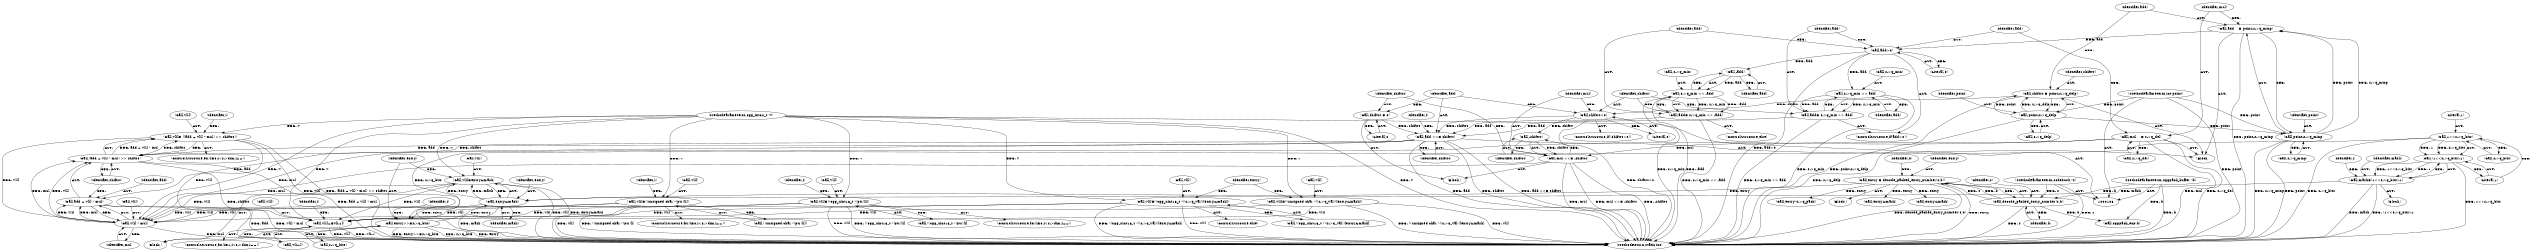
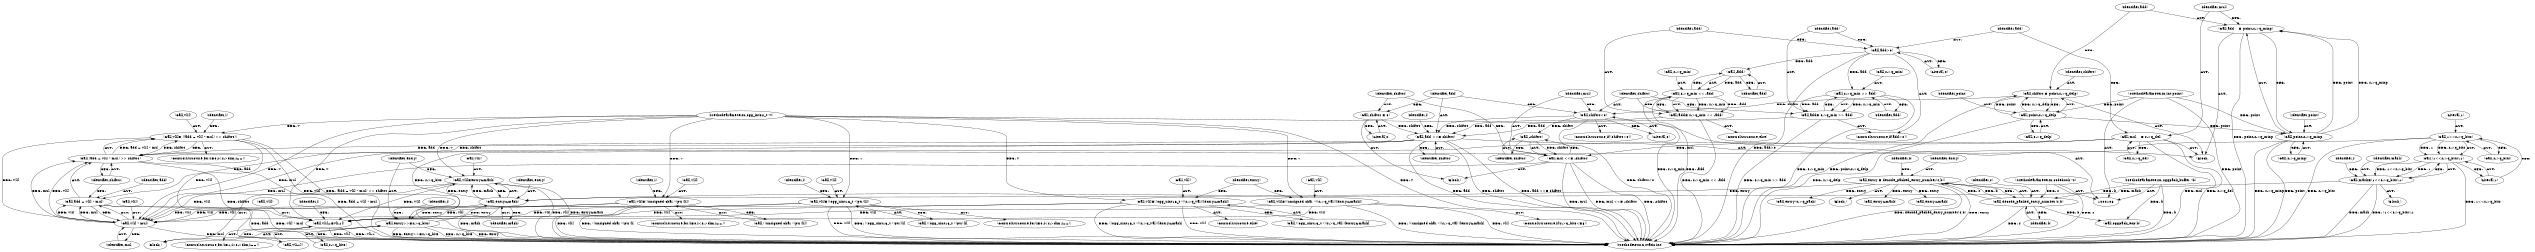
(2057, 40) -> none
none -> (1556, 224)
